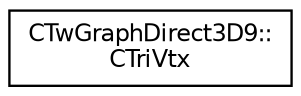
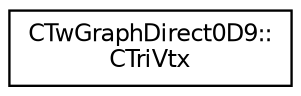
(150, 48) -> (150, 48)
